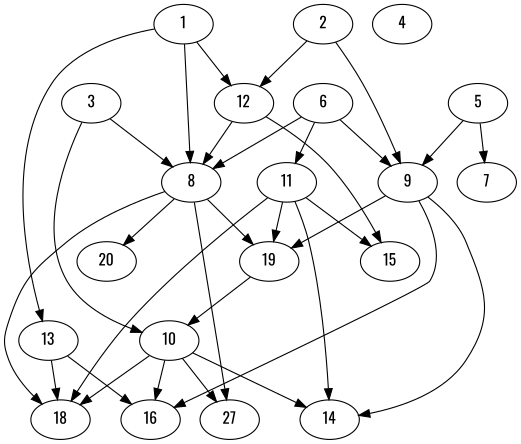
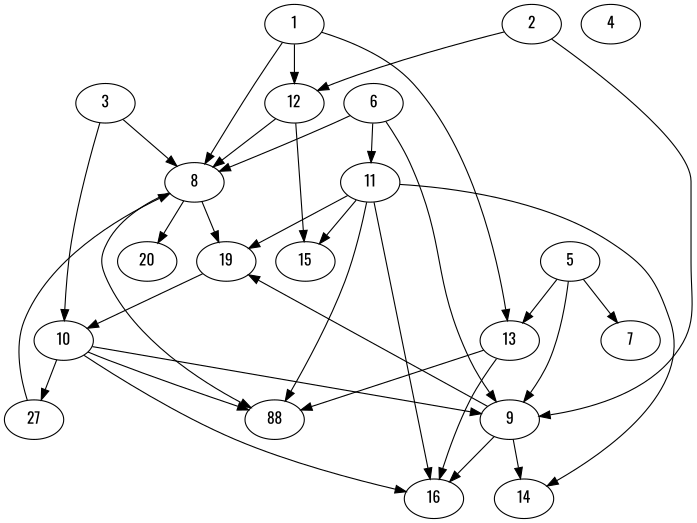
(210, 296) -> (52, 276)
none -> (543, 297)
none -> (401, 335)
(250, 380) -> (281, 379)
(61, 420) -> (275, 420)
